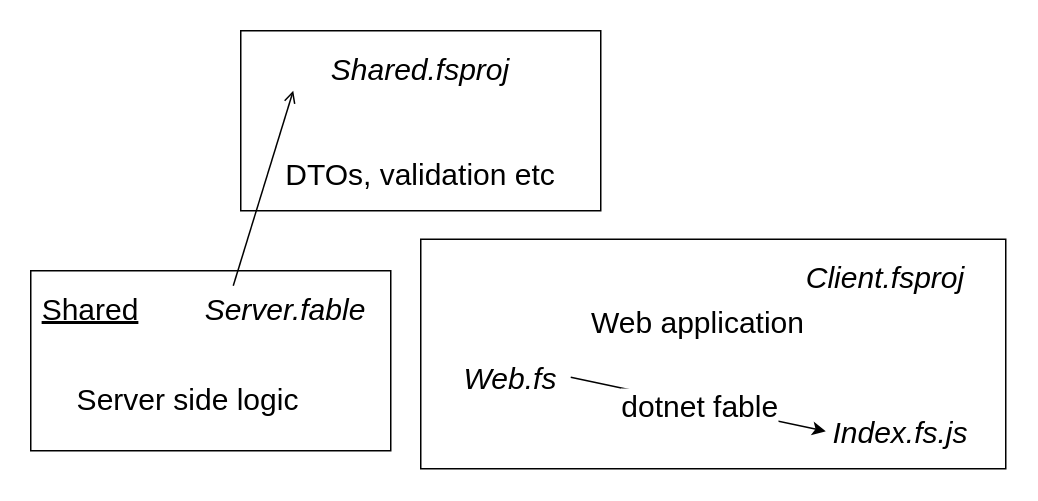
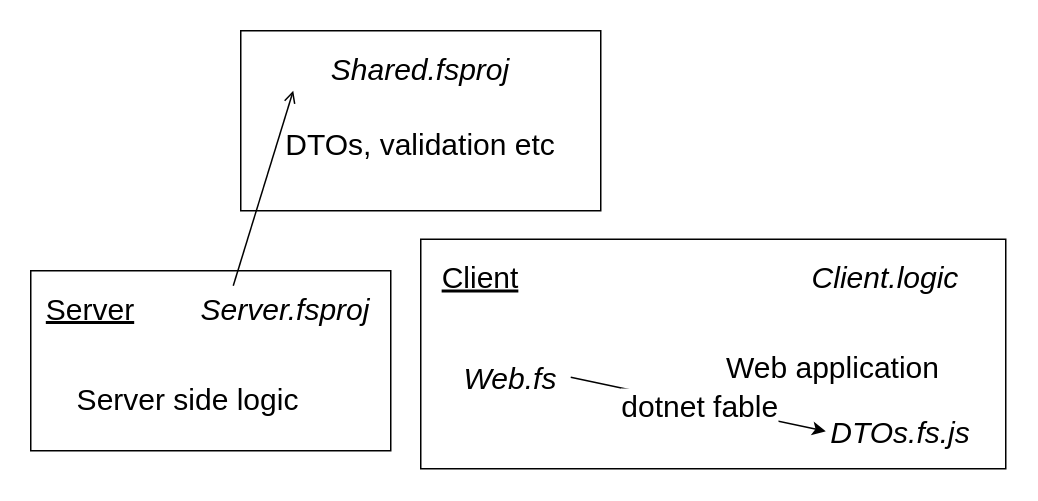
(421, 173) -> (421, 143)
none -> (481, 277)
(886, 277) -> (886, 277)
(91, 308) -> (91, 308)
(286, 308) -> (286, 308)
(698, 322) -> (833, 367)
(901, 431) -> (901, 431)
